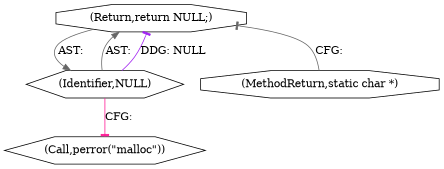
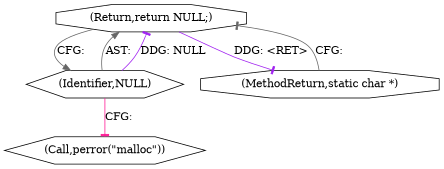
(73, 51) -> (73, 51)
none -> (224, 53)
